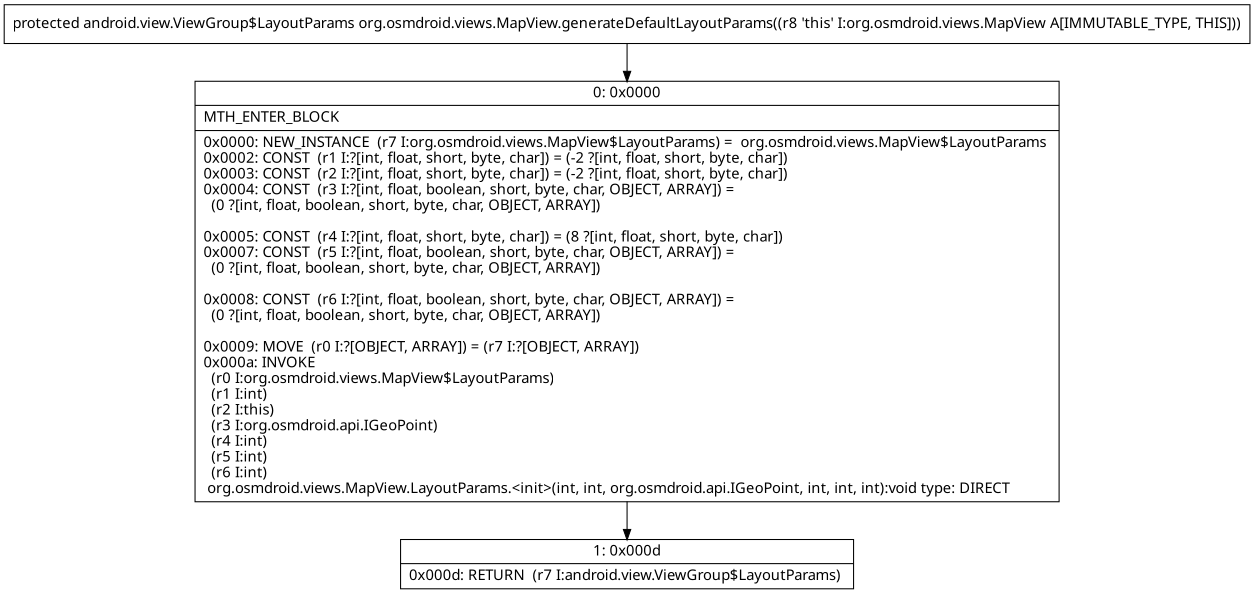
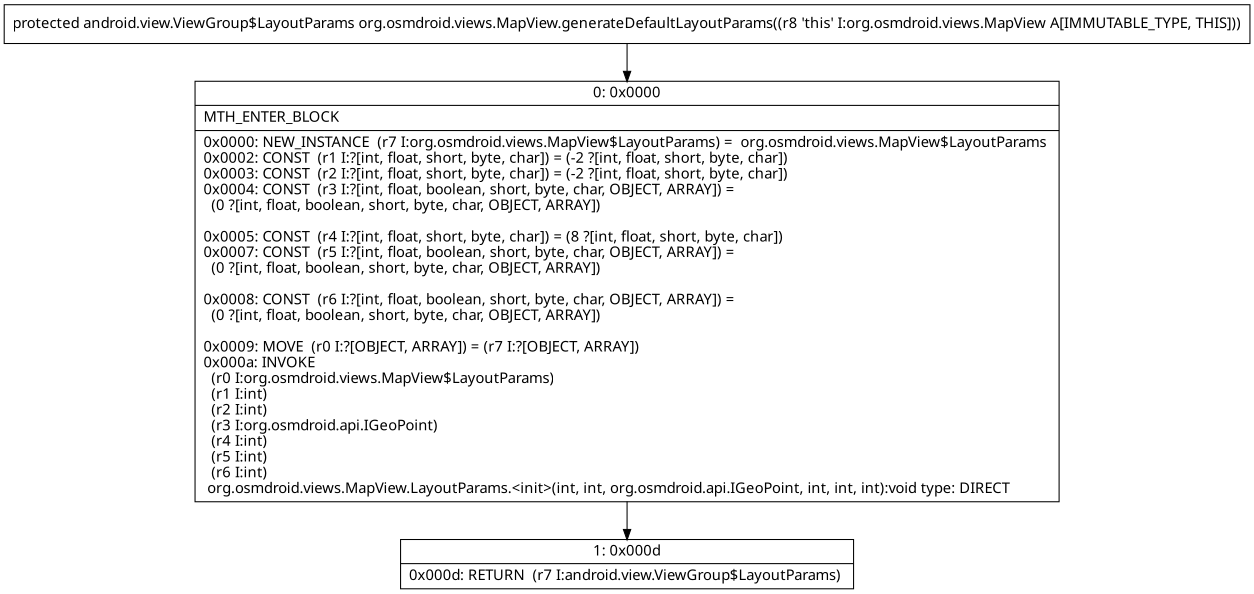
(239, 410) -> (235, 410)
